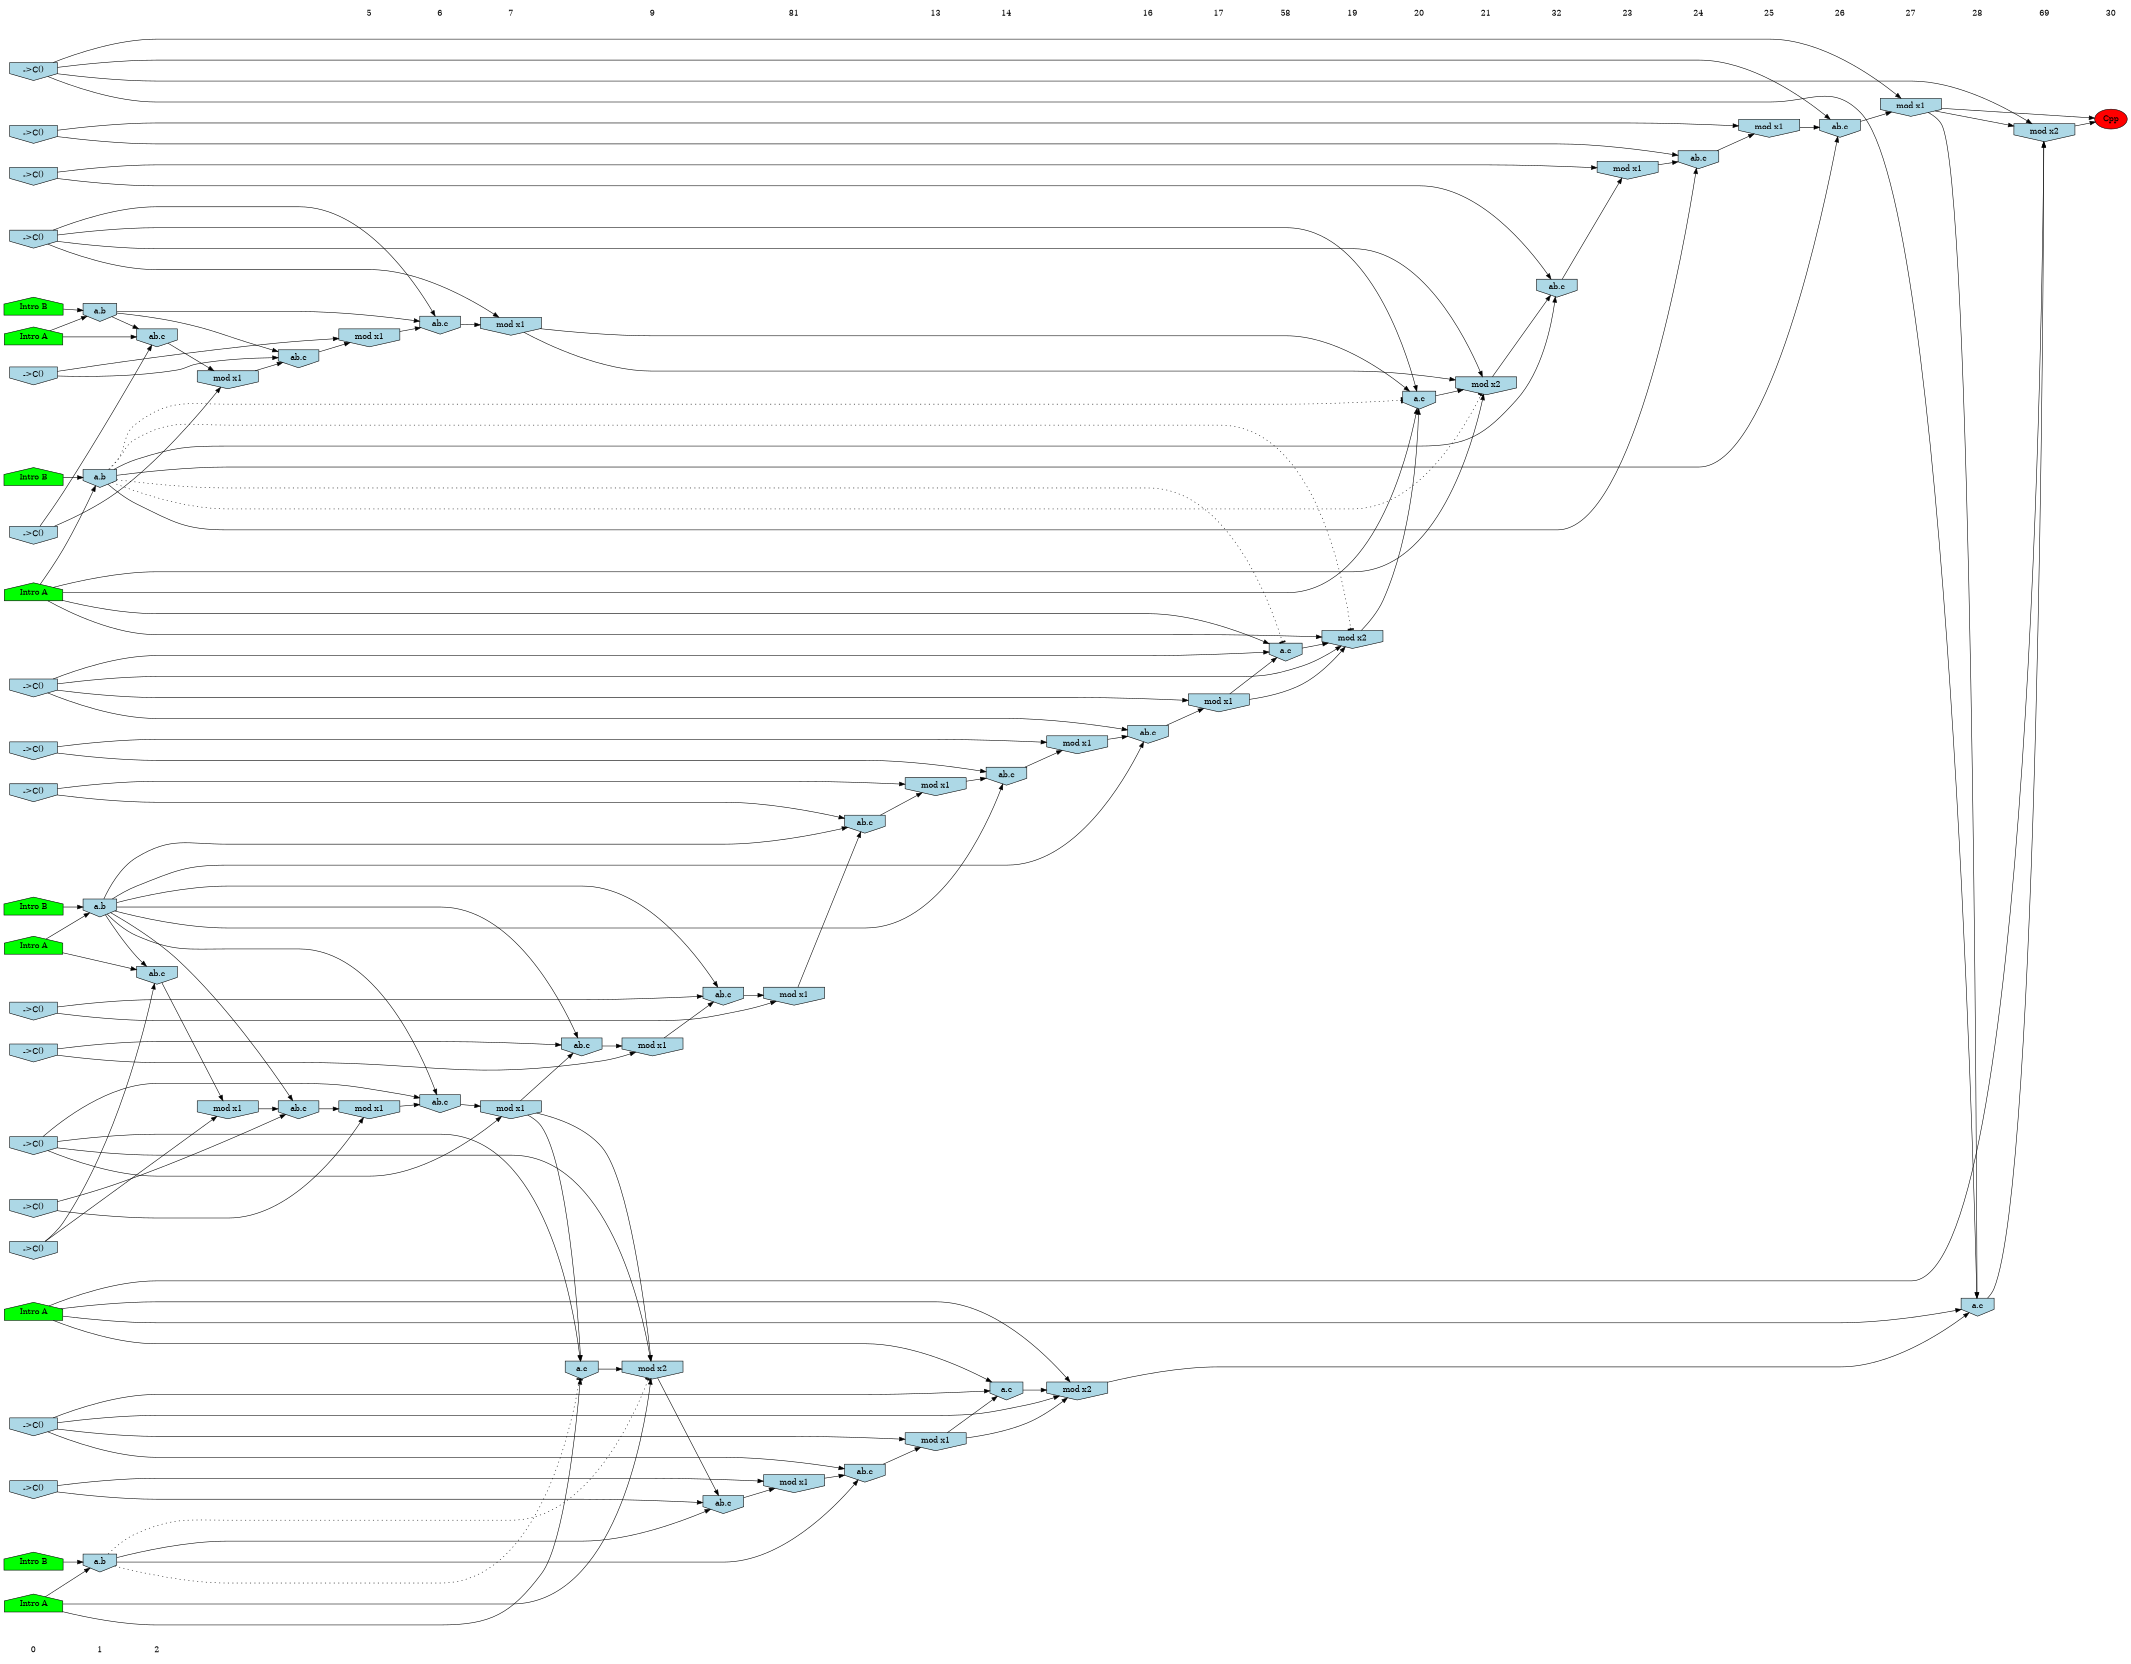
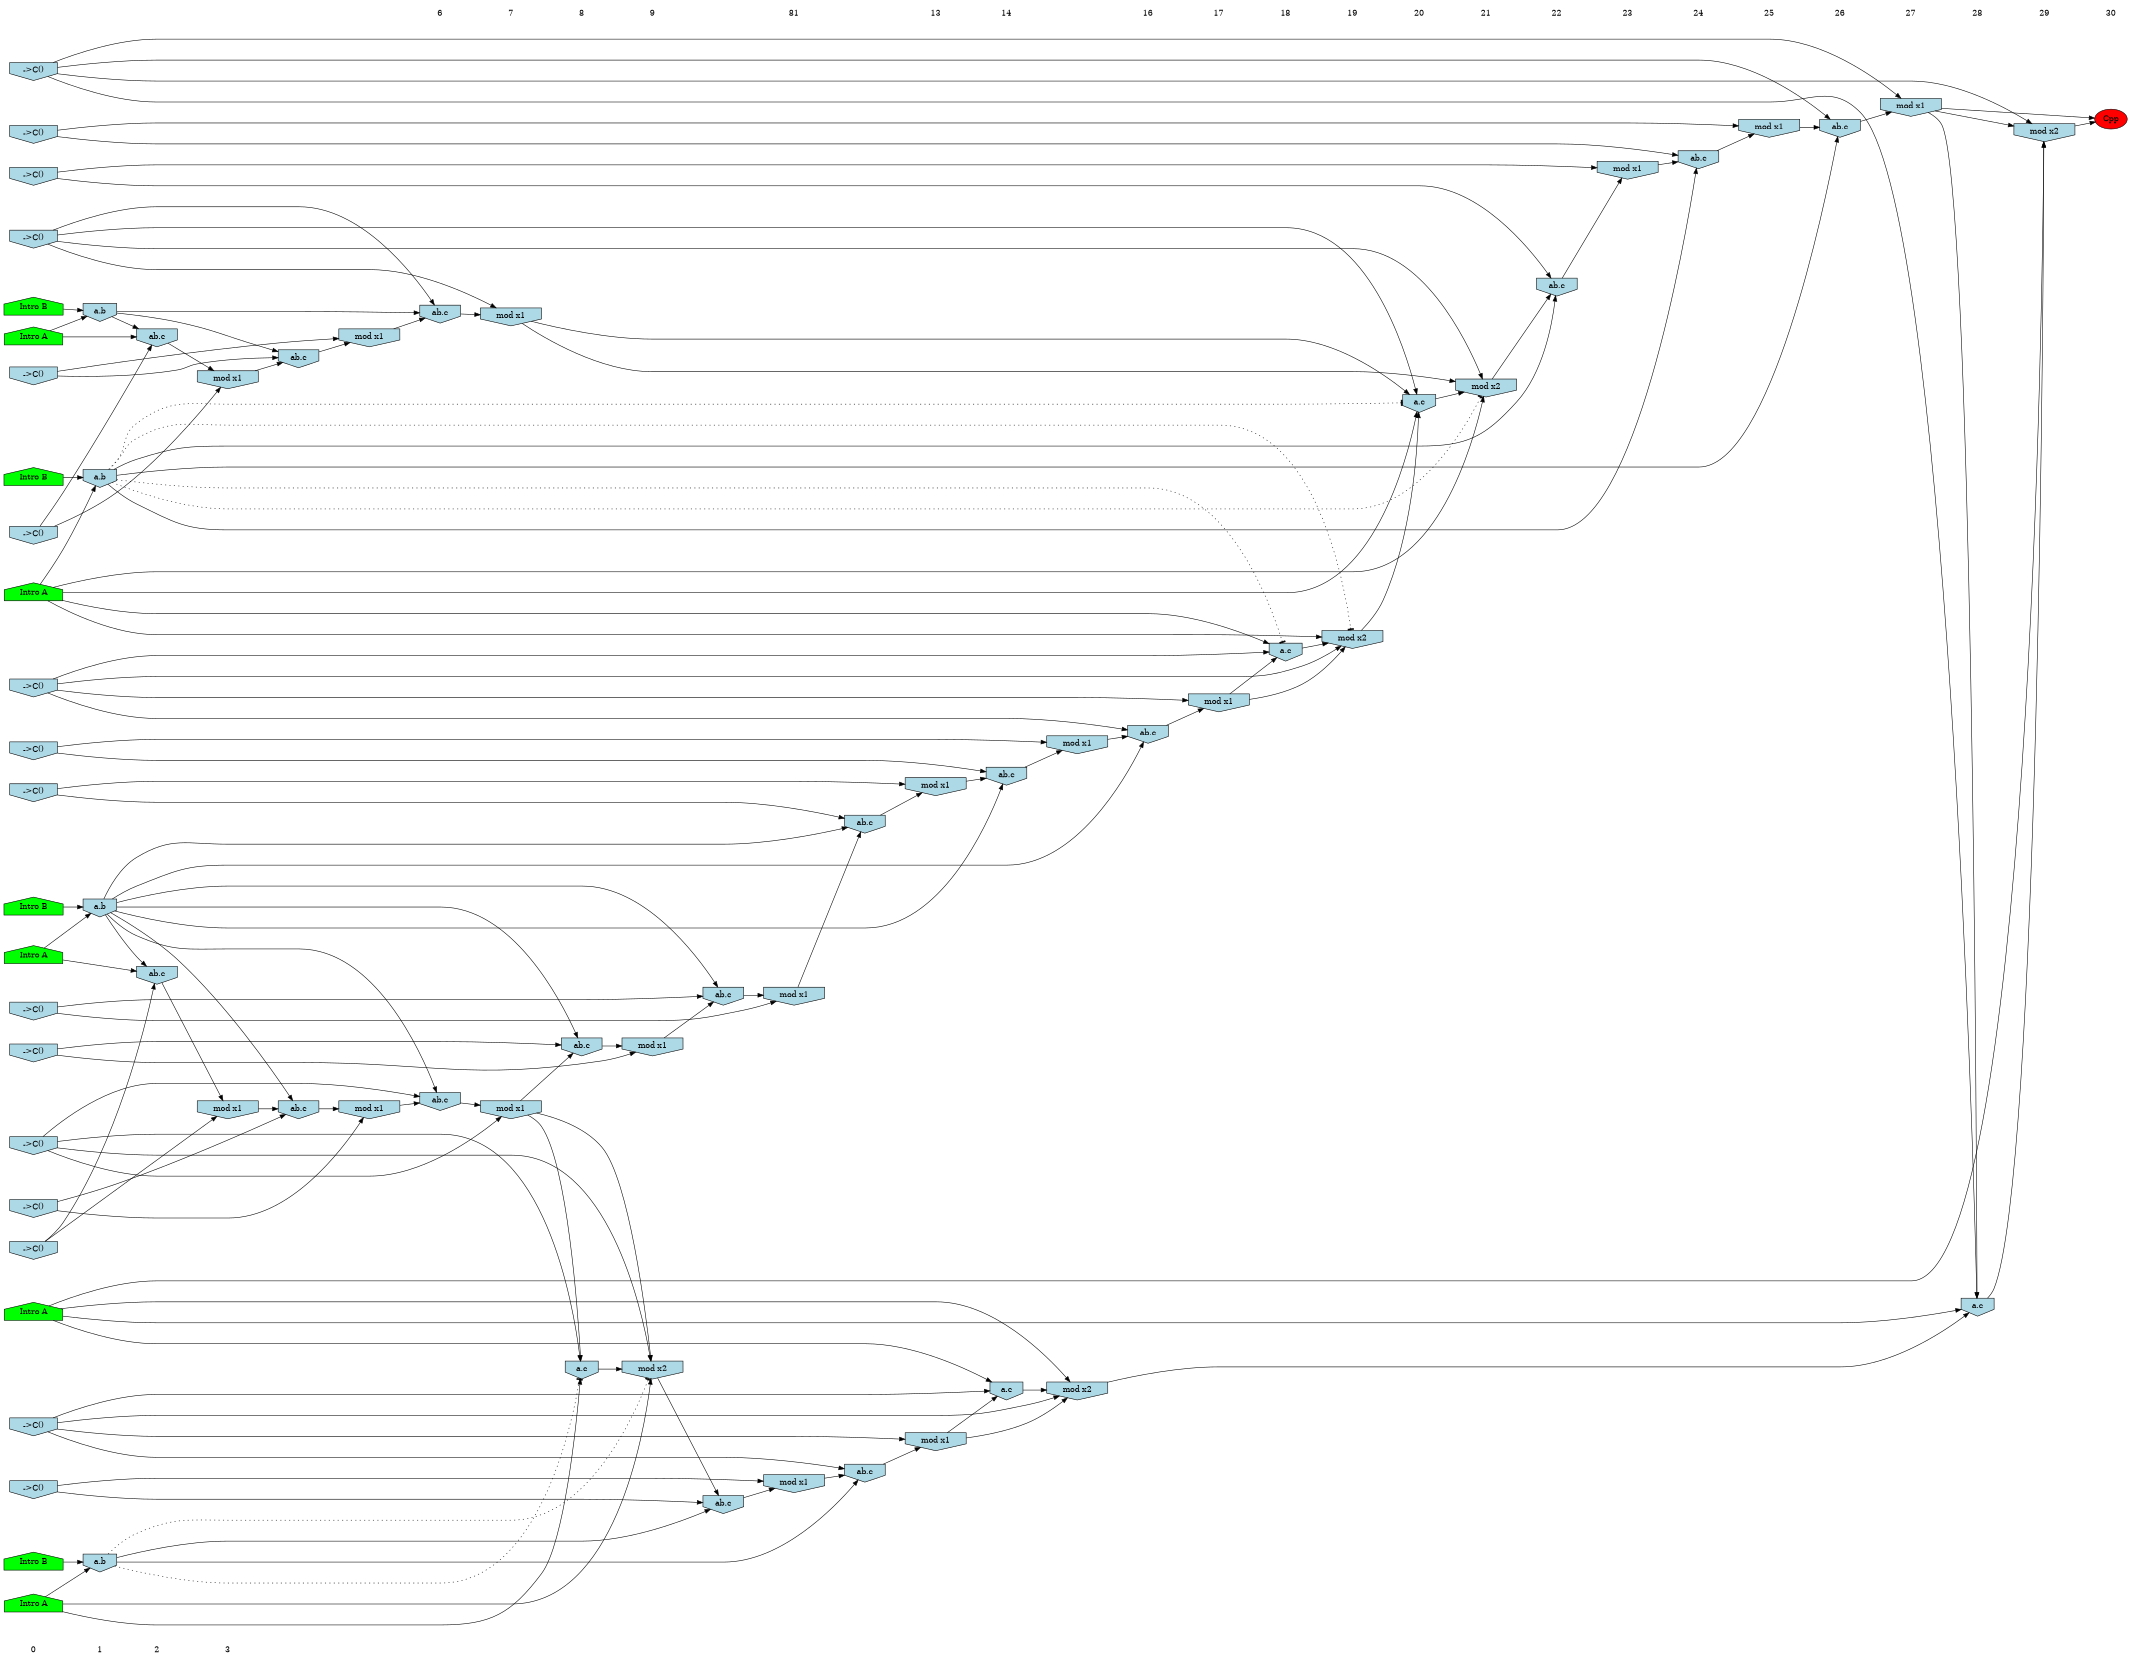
(369, 14) -> none
none -> (582, 14)
(1286, 14) -> (1286, 14)
(1557, 14) -> (1557, 14)
(2044, 14) -> (2044, 14)
none -> (228, 1650)
